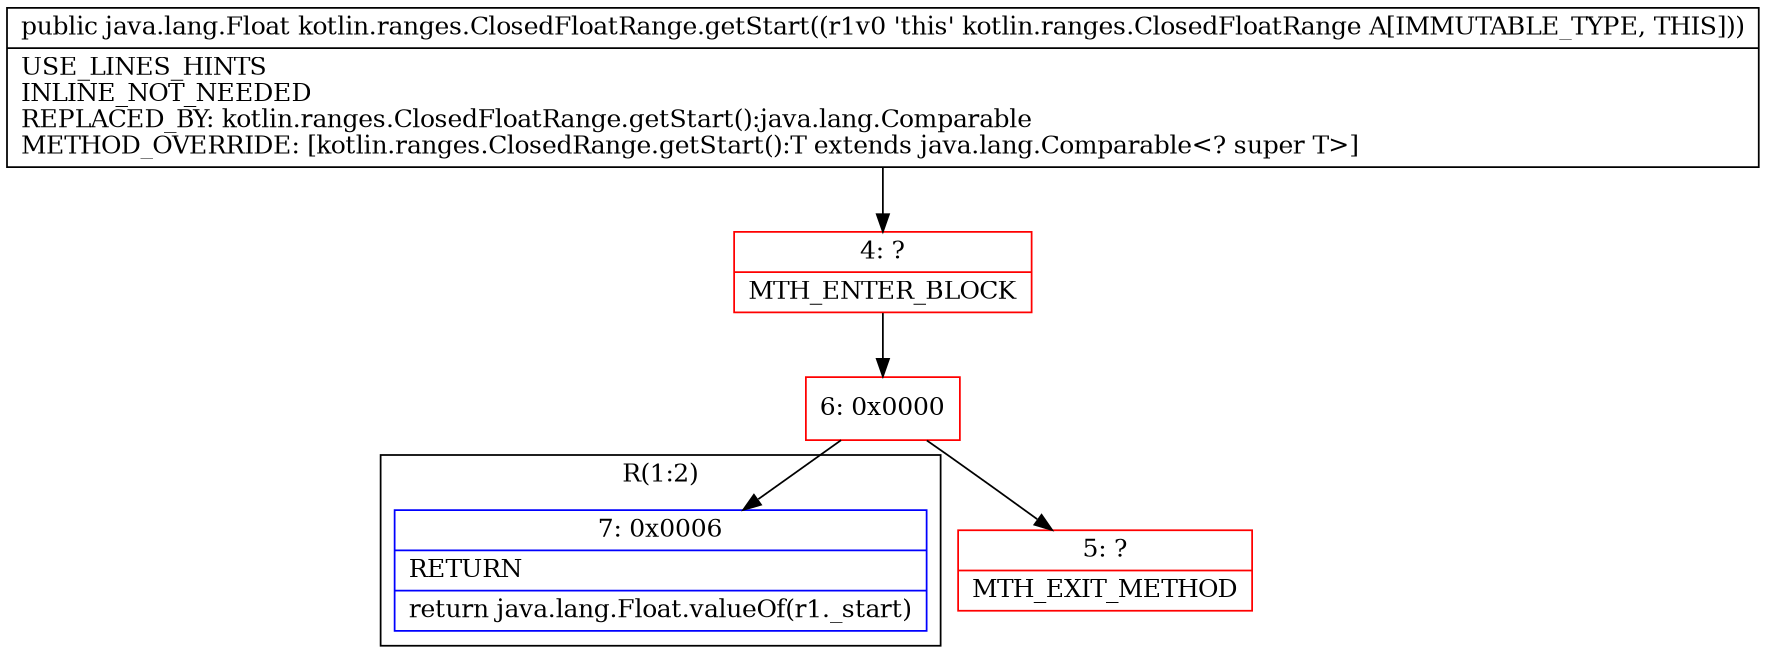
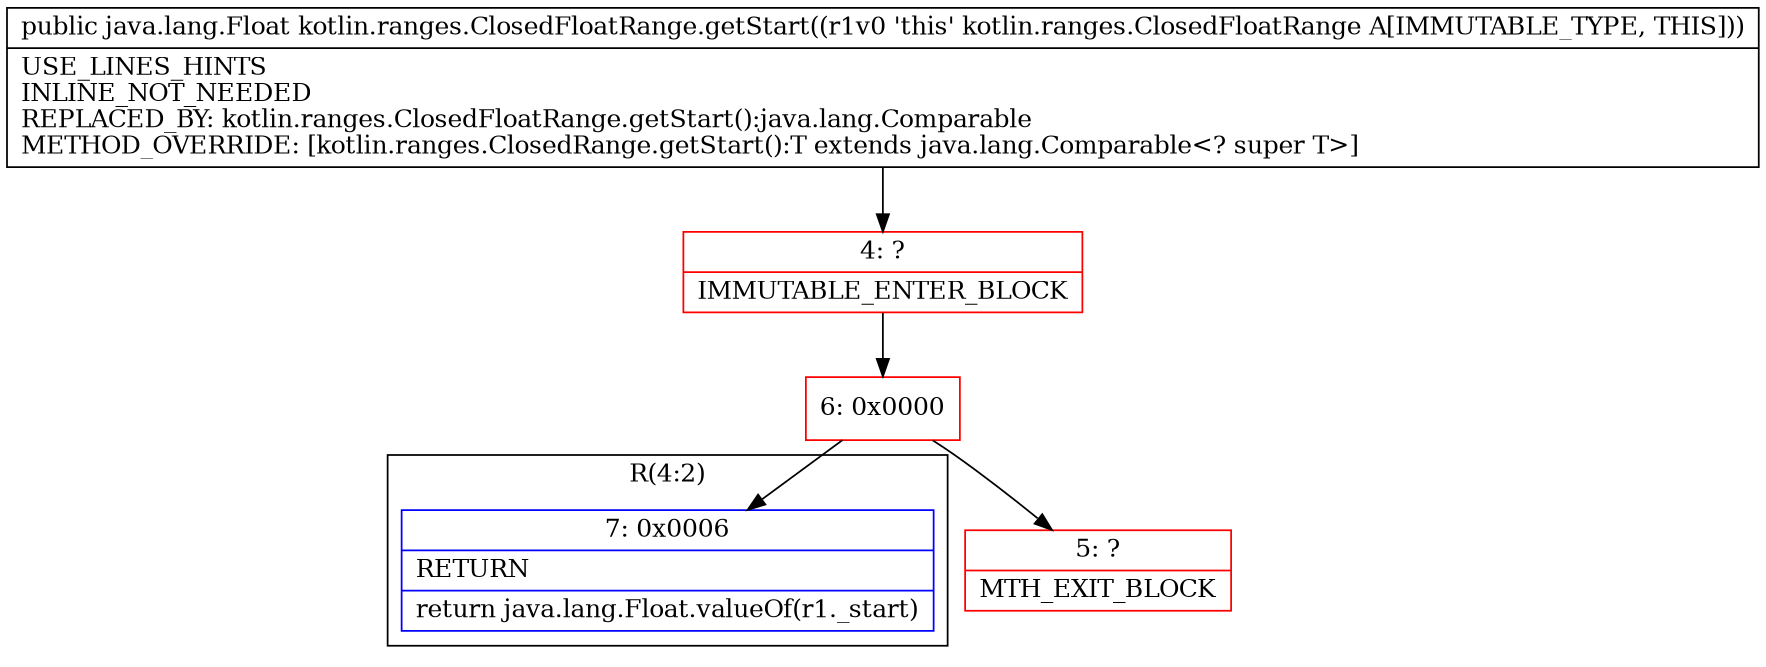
(883, 291) -> (883, 291)
(661, 475) -> (668, 475)
(1105, 590) -> (1098, 590)
